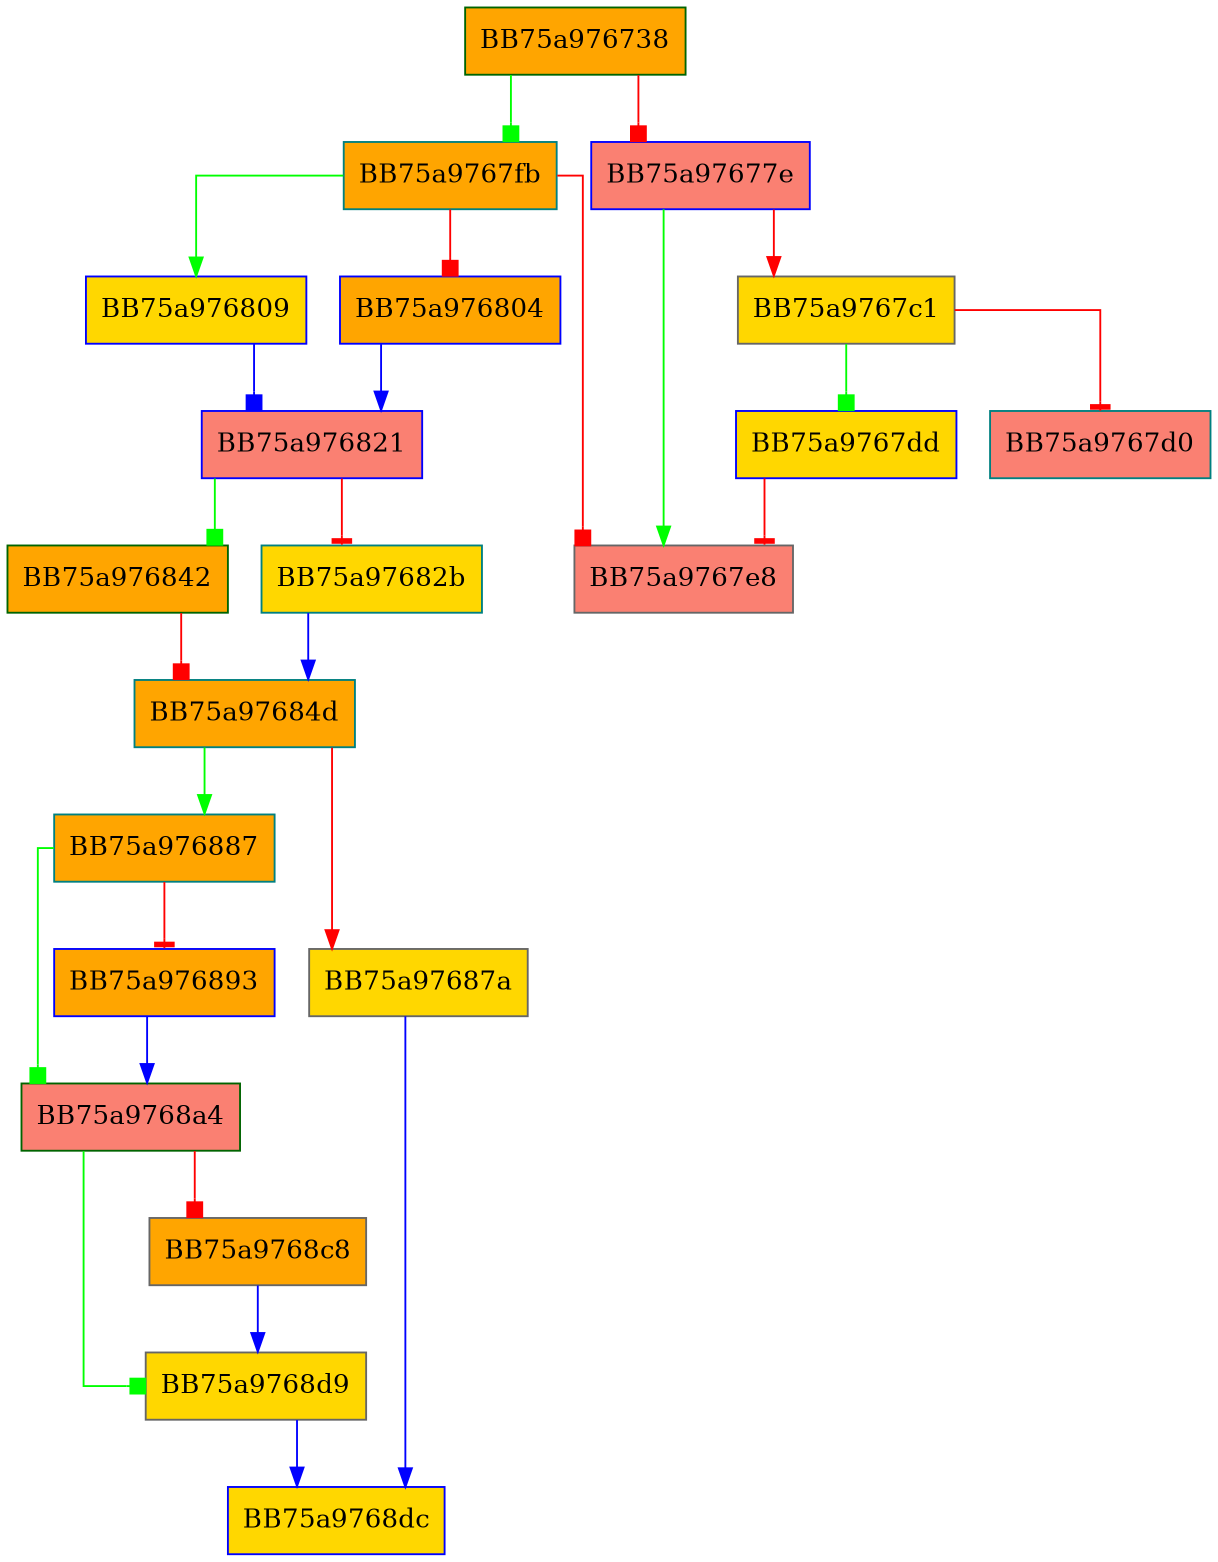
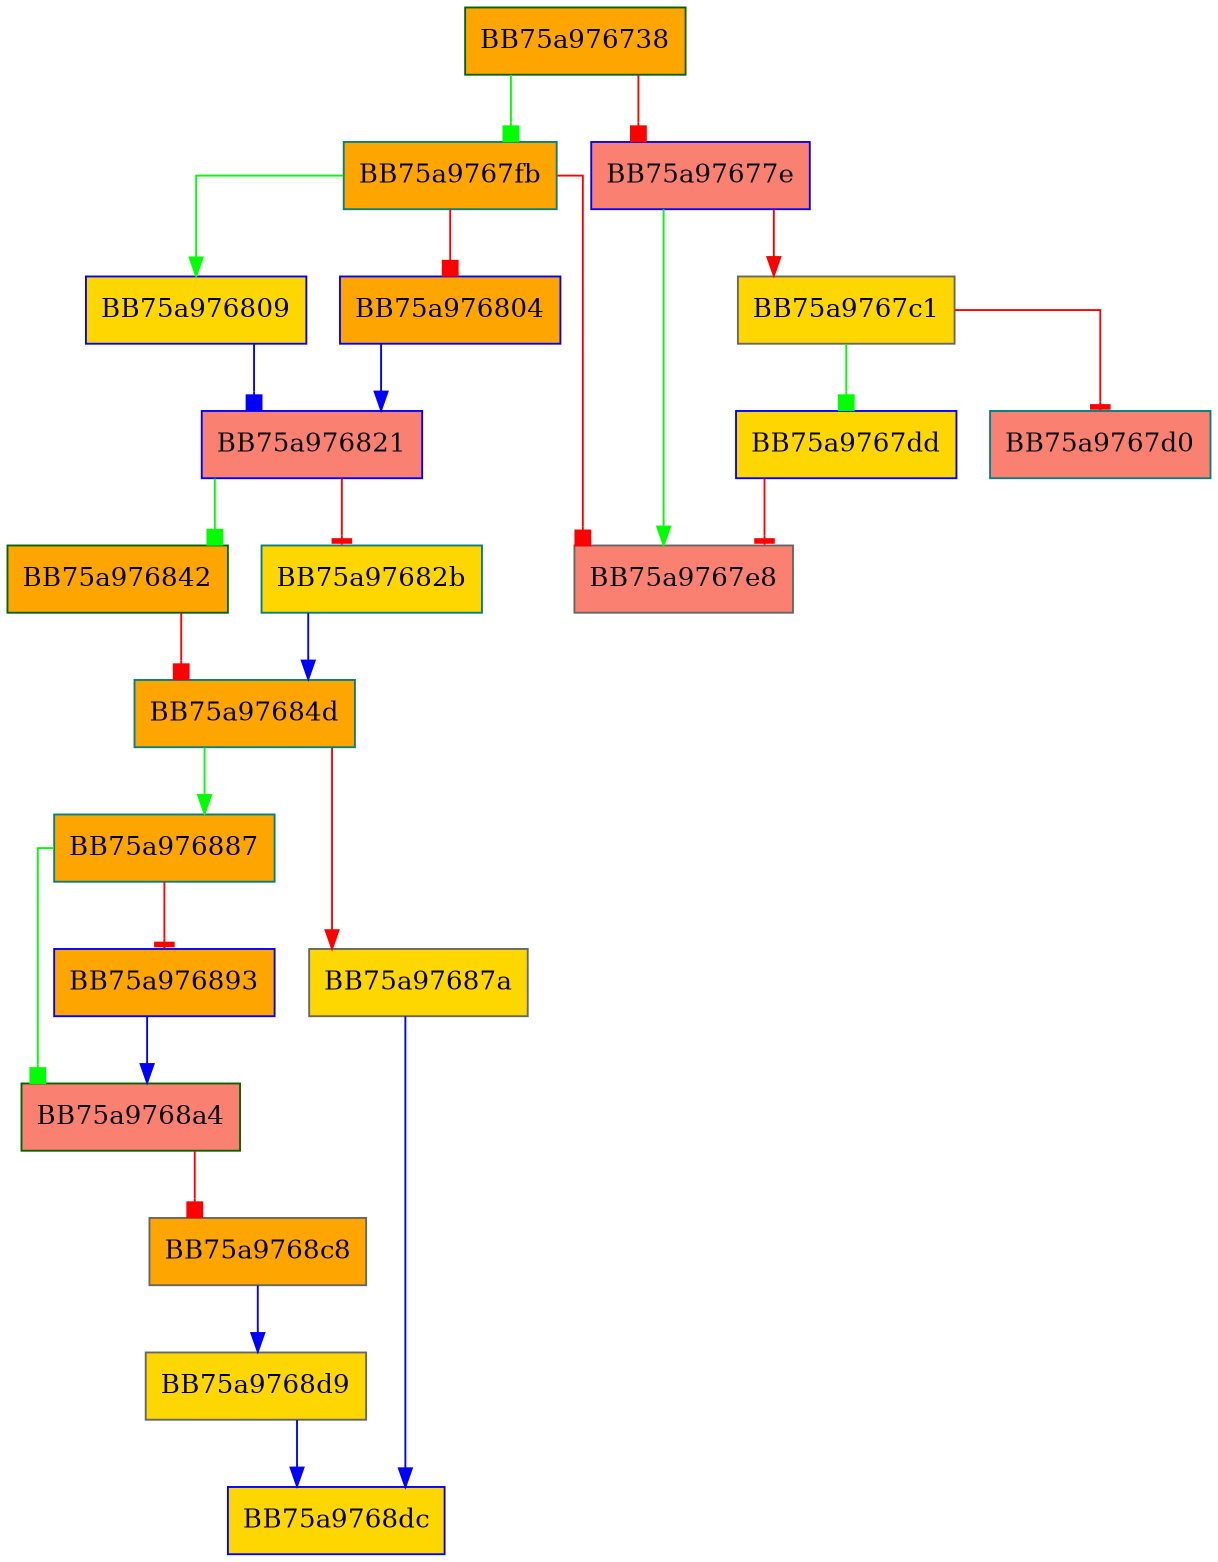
(84, 1290) -> none
